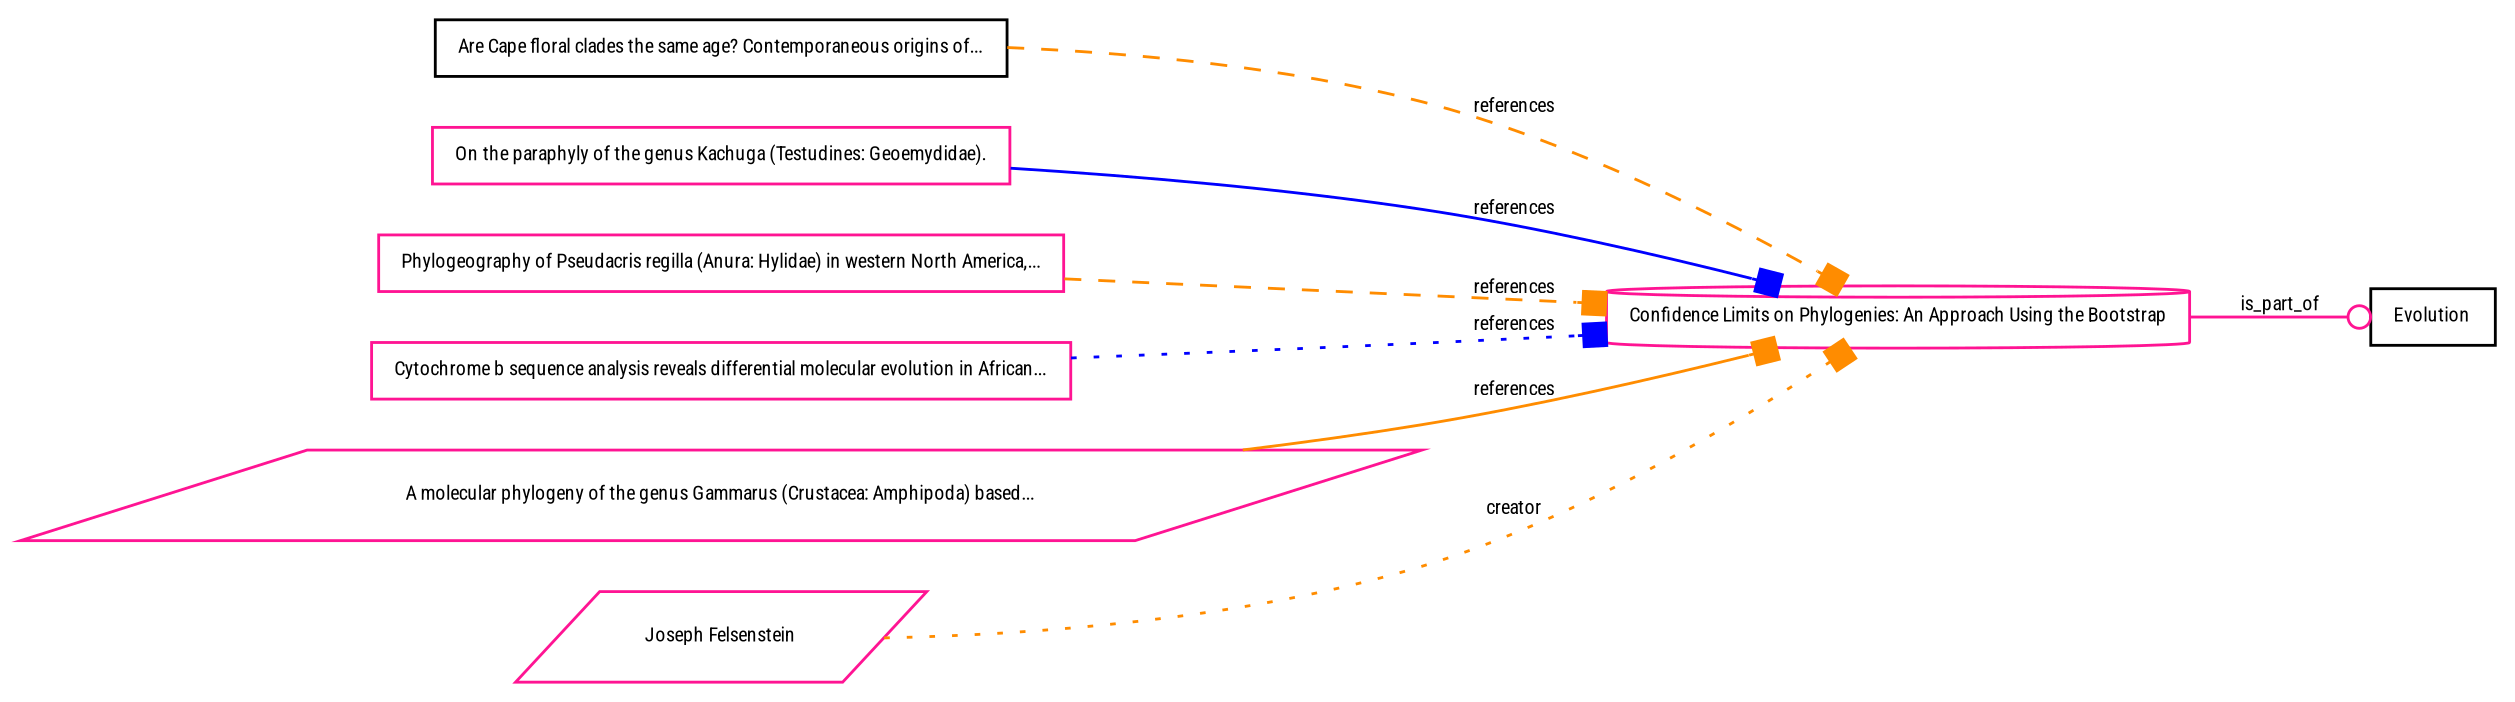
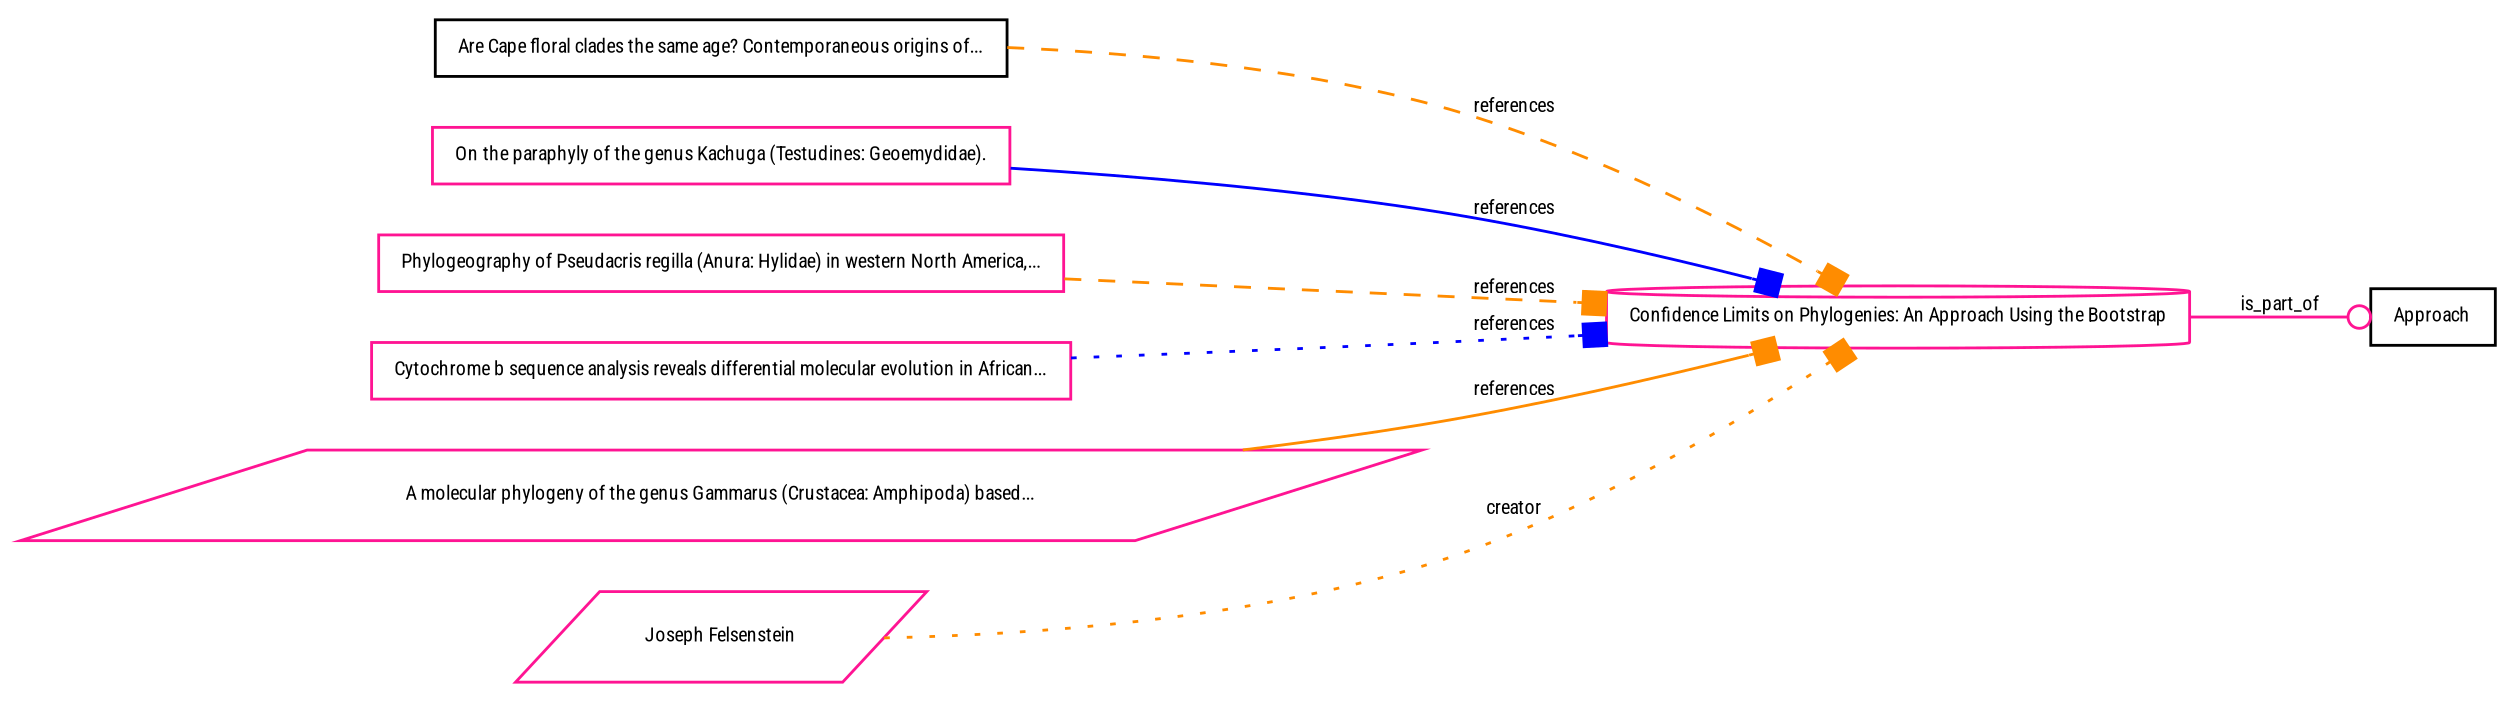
(2433, 317) -> (2433, 317)
